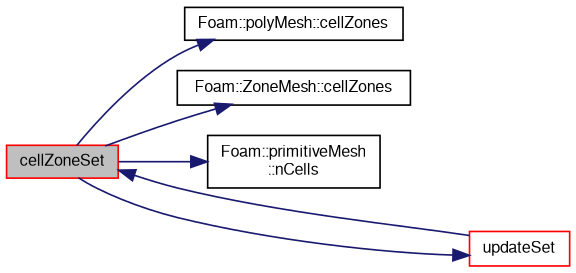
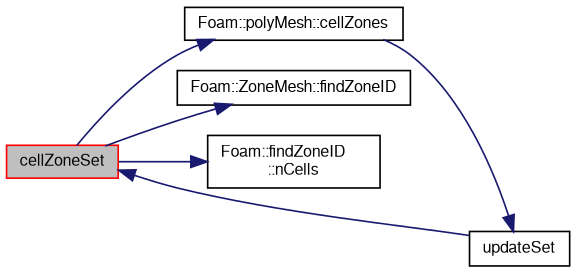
(294, 88) -> (294, 88)
(294, 162) -> (294, 162)
(261, 235) -> (462, 115)
(520, 249) -> (520, 249)
